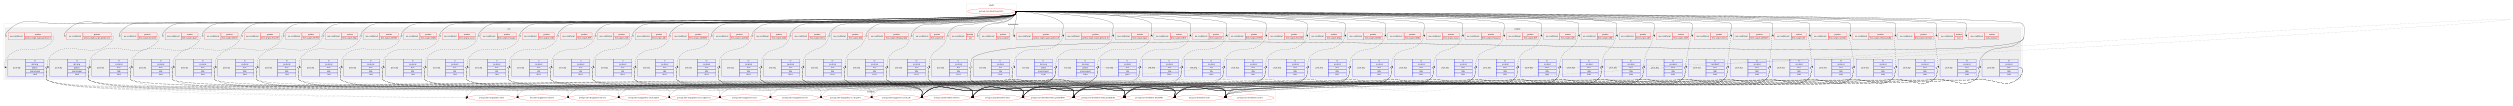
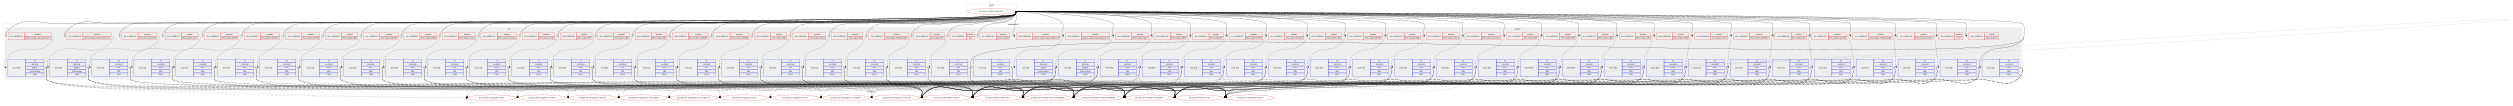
(542, 98) -> (542, 98)
